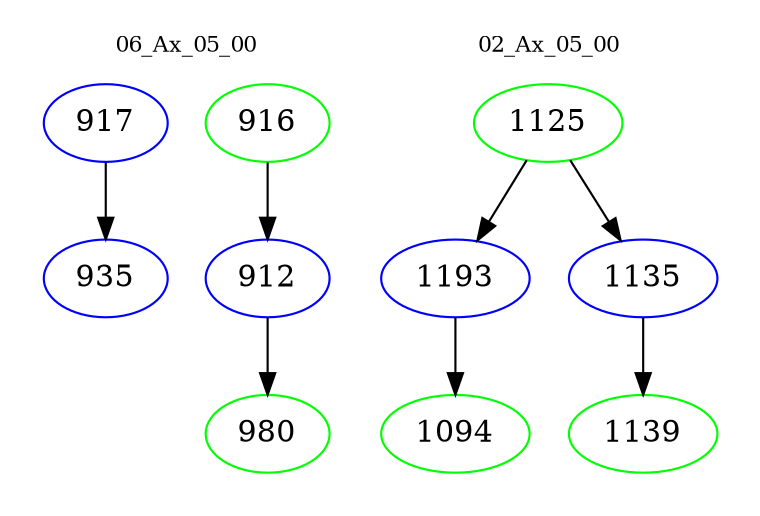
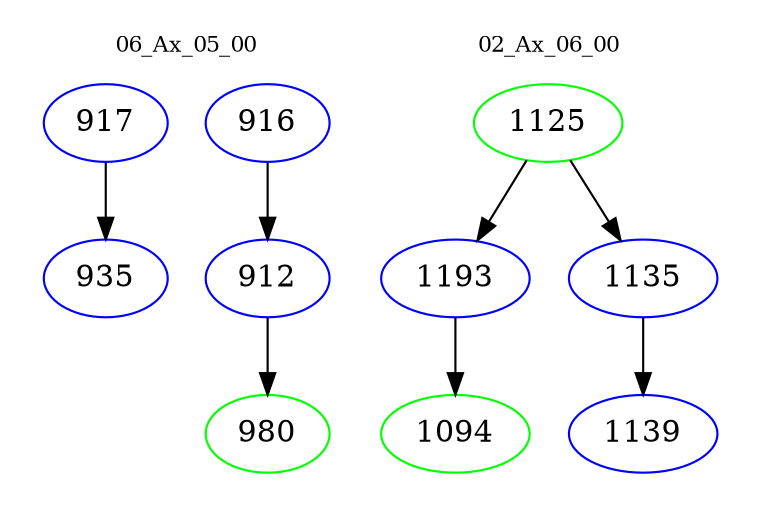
(549, 46) -> (549, 46)
(268, 123) -> (268, 123)
(643, 434) -> (643, 434)
